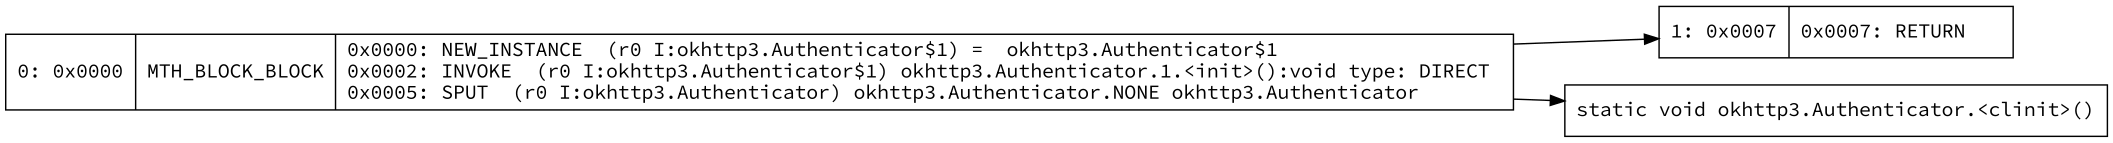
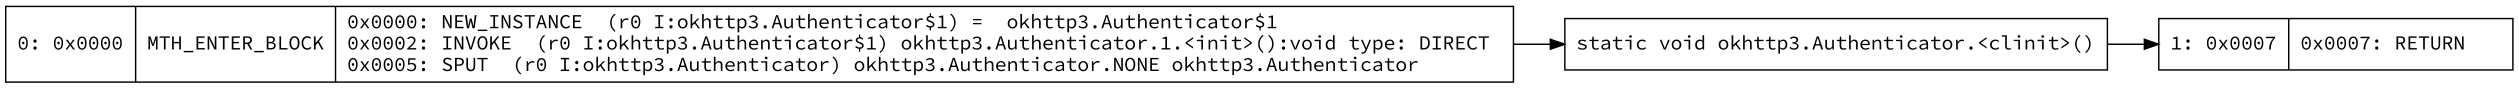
(1579, 42) -> (2126, 44)
(236, 71) -> (236, 44)
